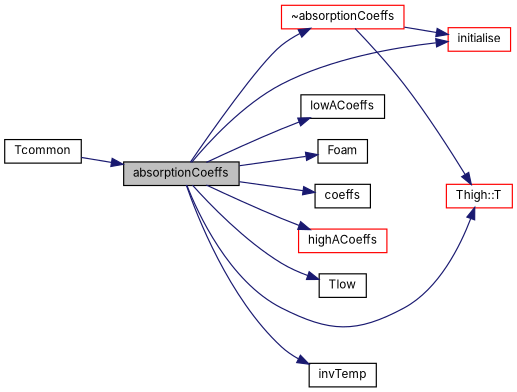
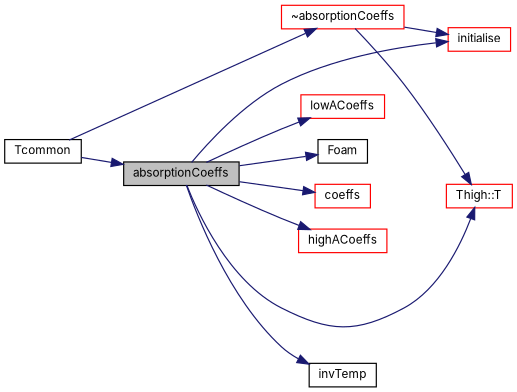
(240, 93) -> (187, 87)
(343, 107) -> (343, 107)
(343, 196) -> (343, 196)
(343, 286) -> none
